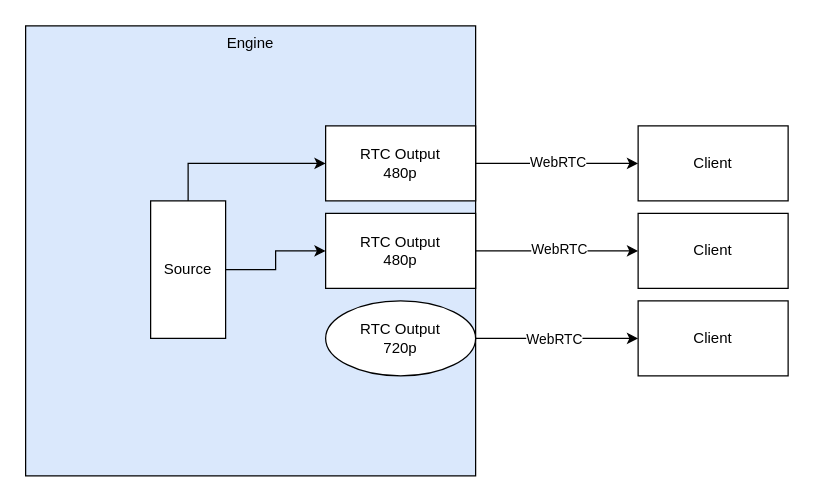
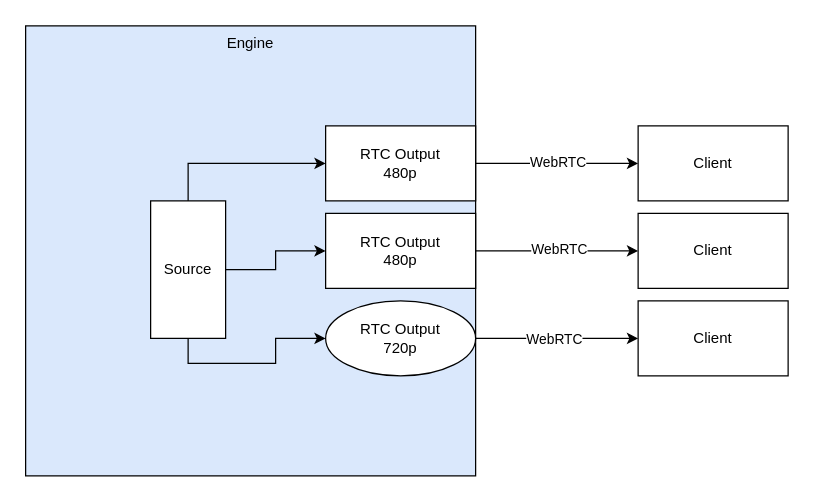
none -> (252, 363)
